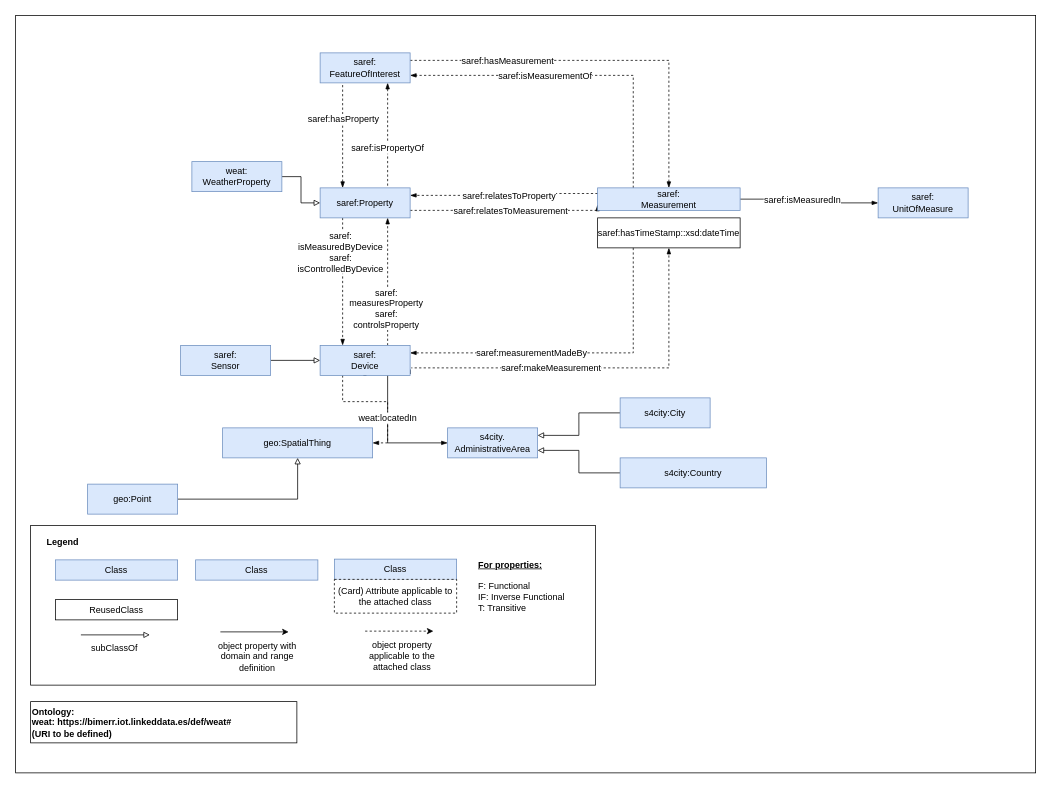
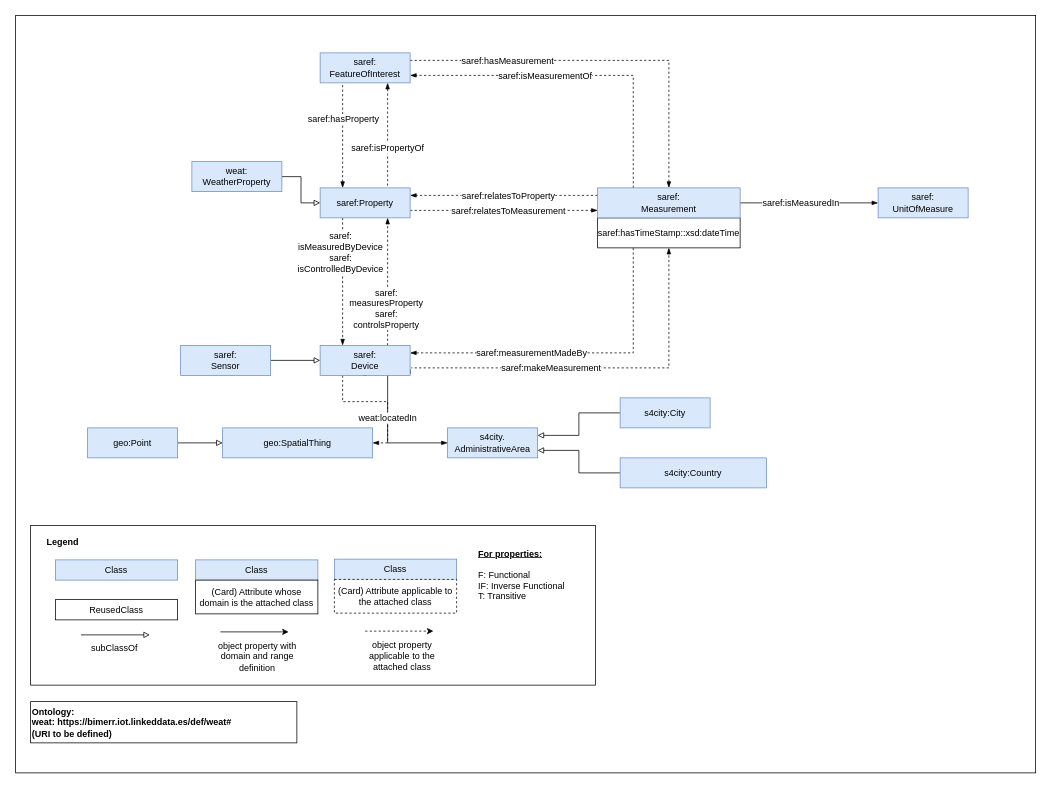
(669, 199) -> (669, 203)
(132, 499) -> (132, 443)
(528, 586) -> (528, 575)
none -> (257, 597)
